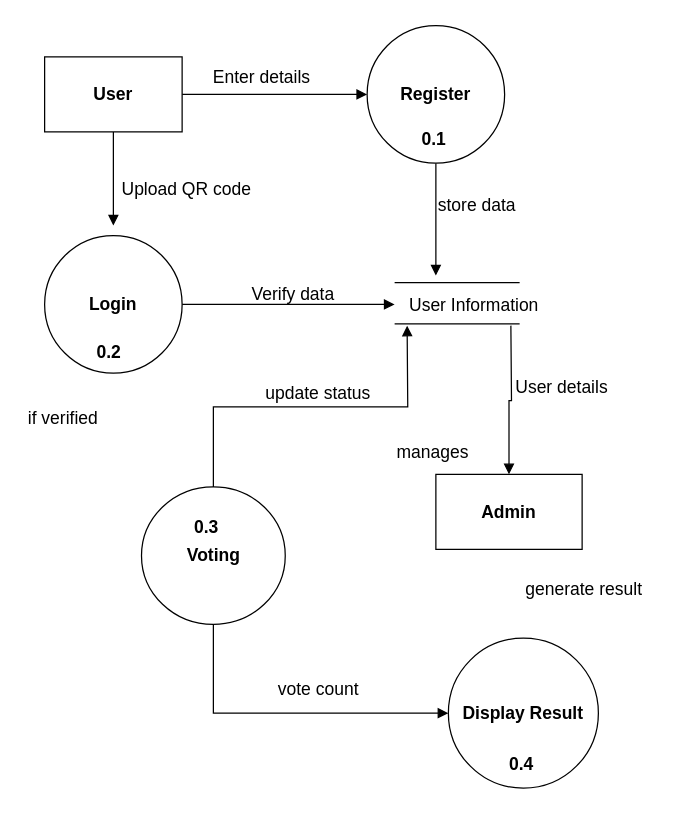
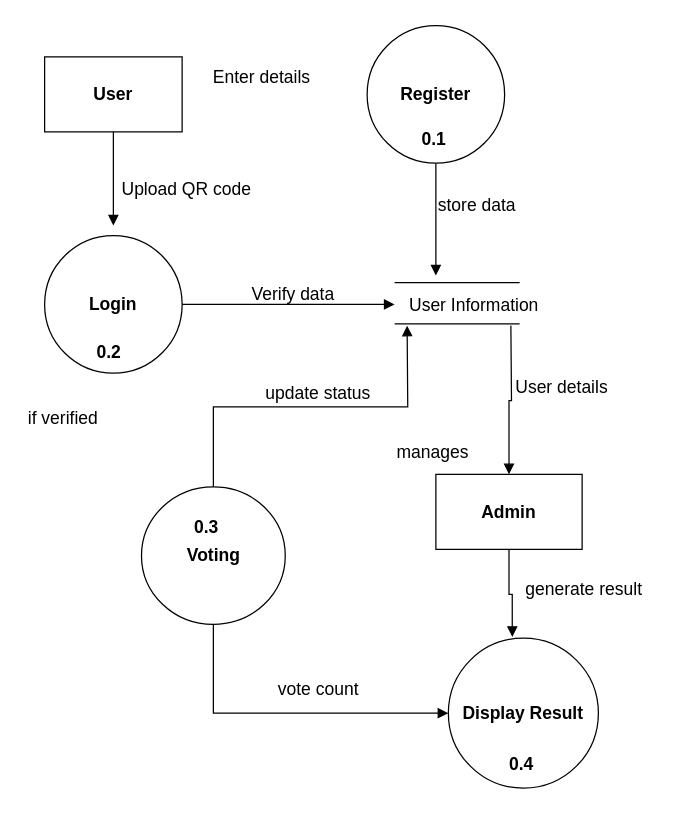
(269, 94) -> none
none -> (509, 589)
